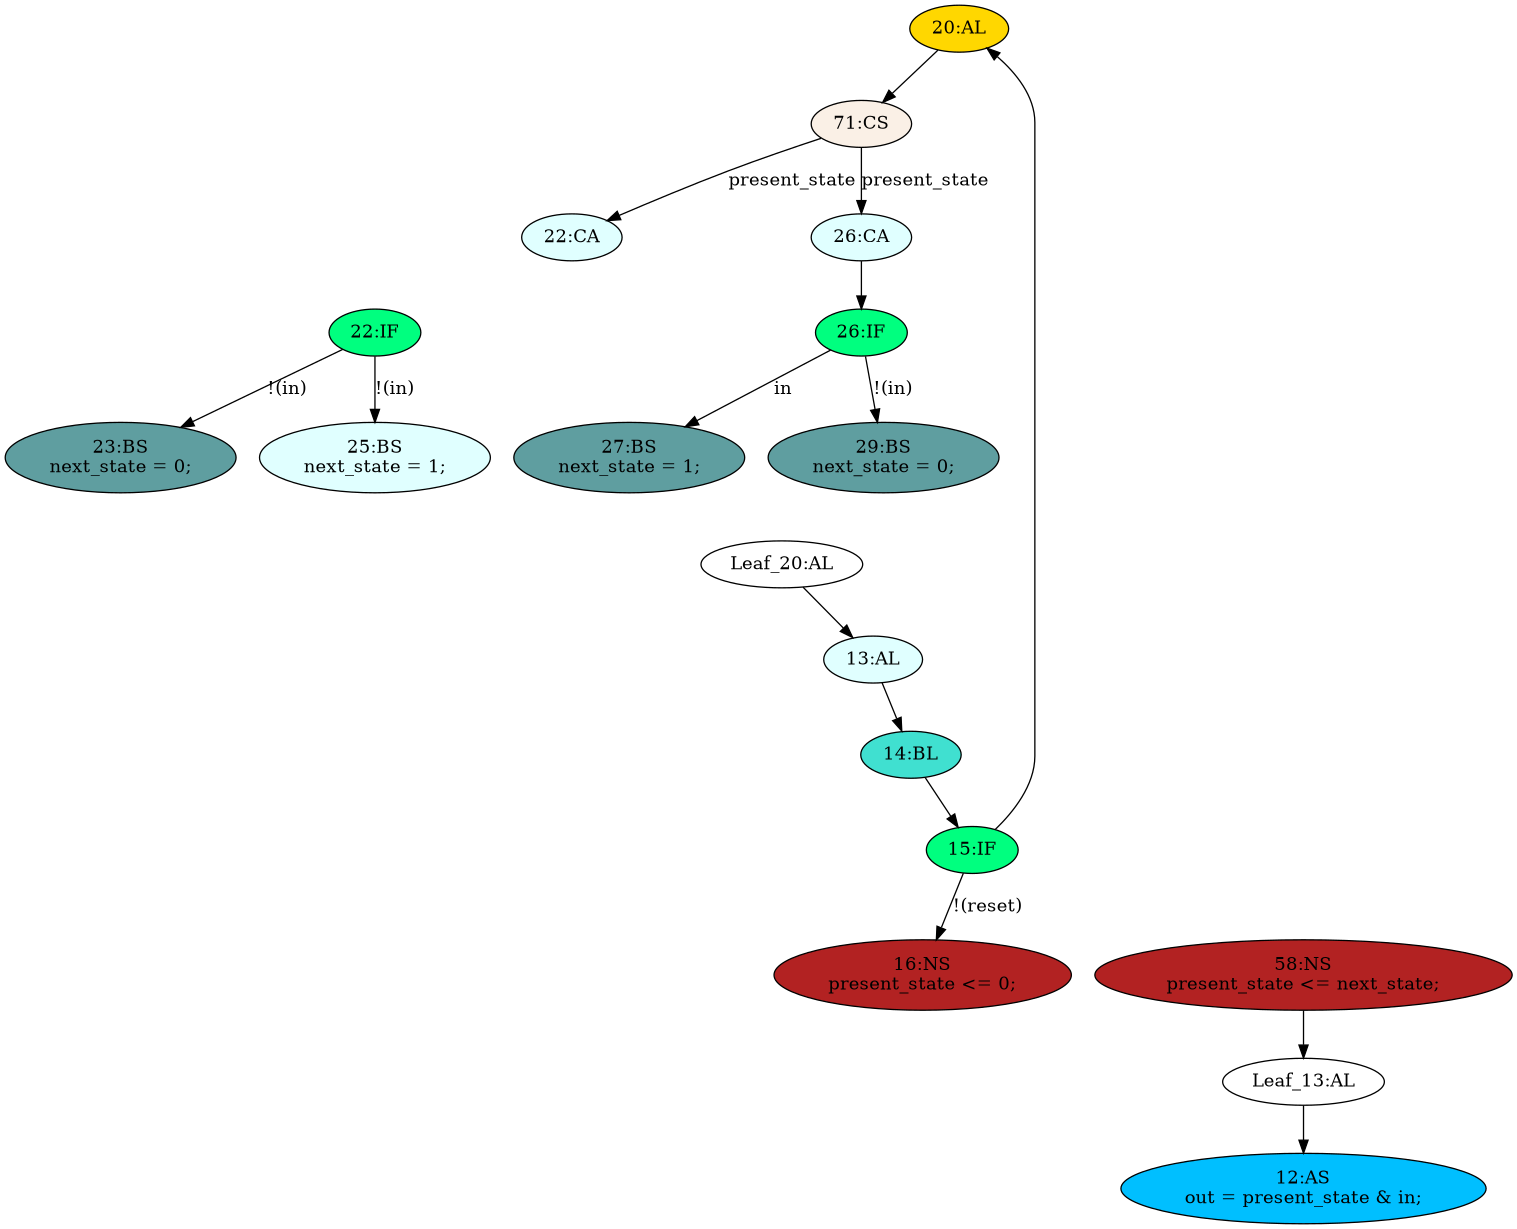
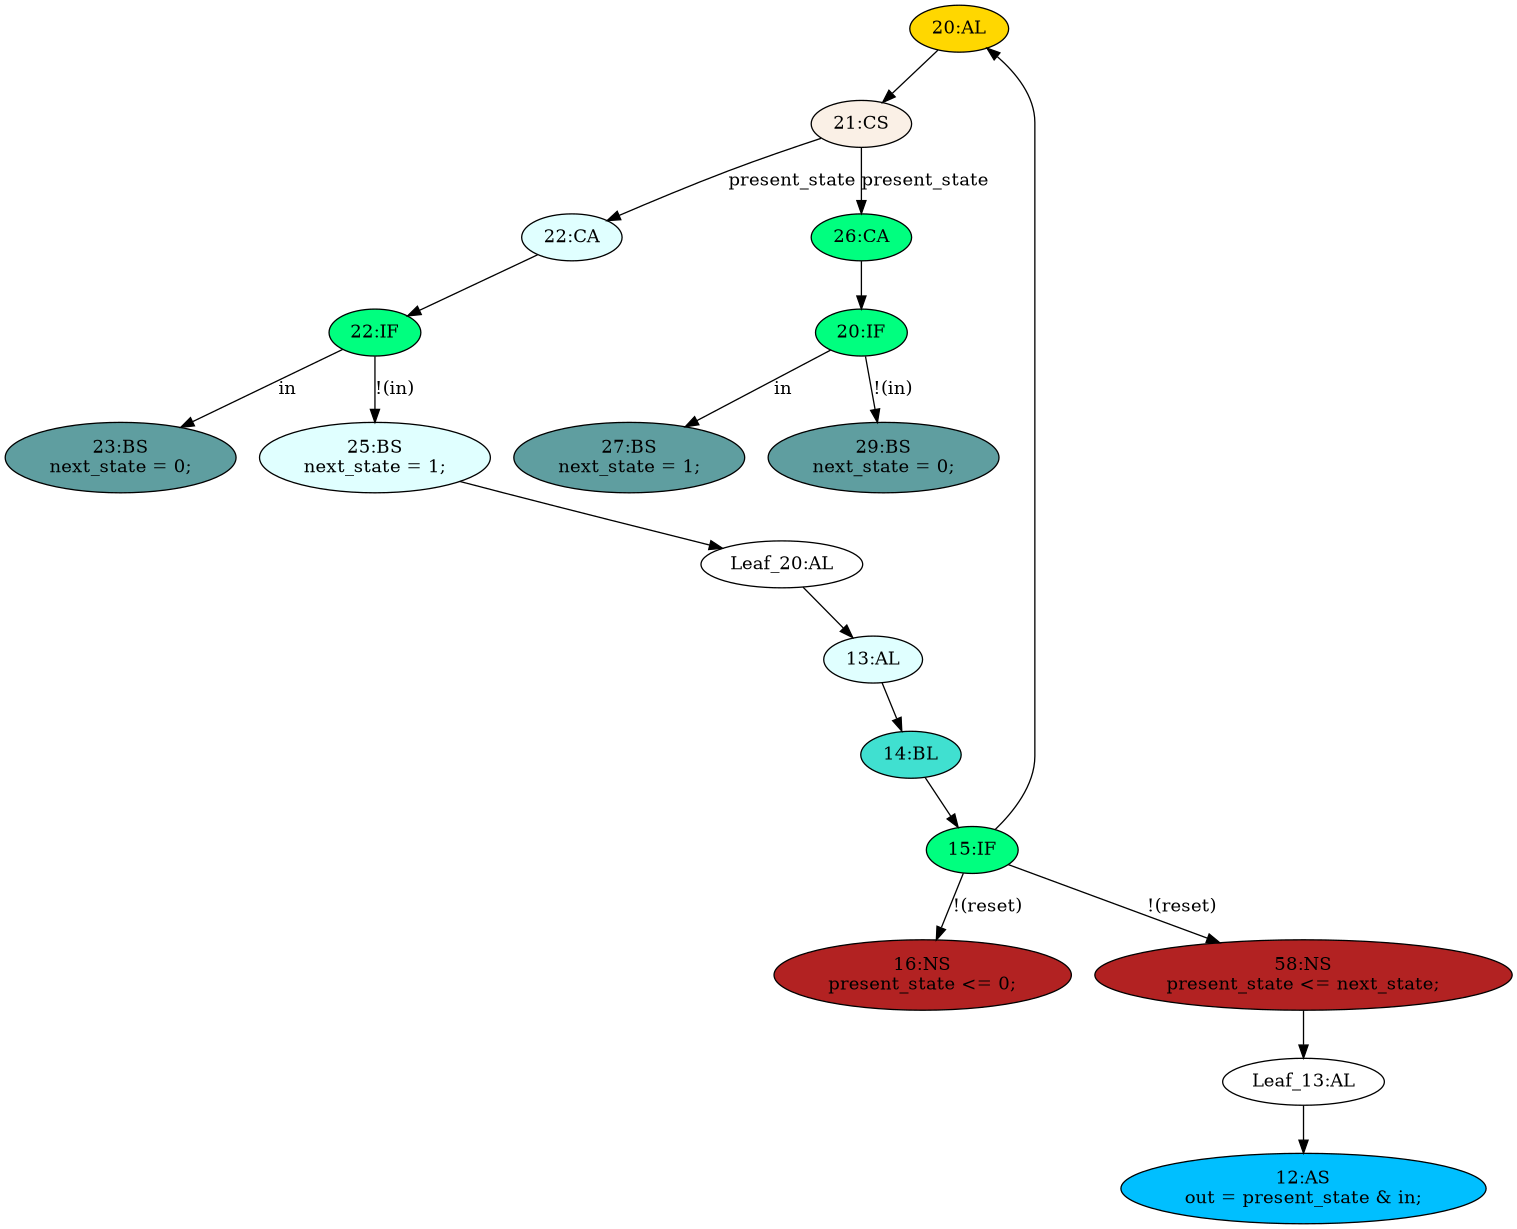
(861, 124) -> (861, 124)
(861, 237) -> (861, 237)
none -> (479, 283)
(861, 333) -> (861, 333)
(288, 389) -> (288, 389)
none -> (585, 514)
none -> (1108, 901)
